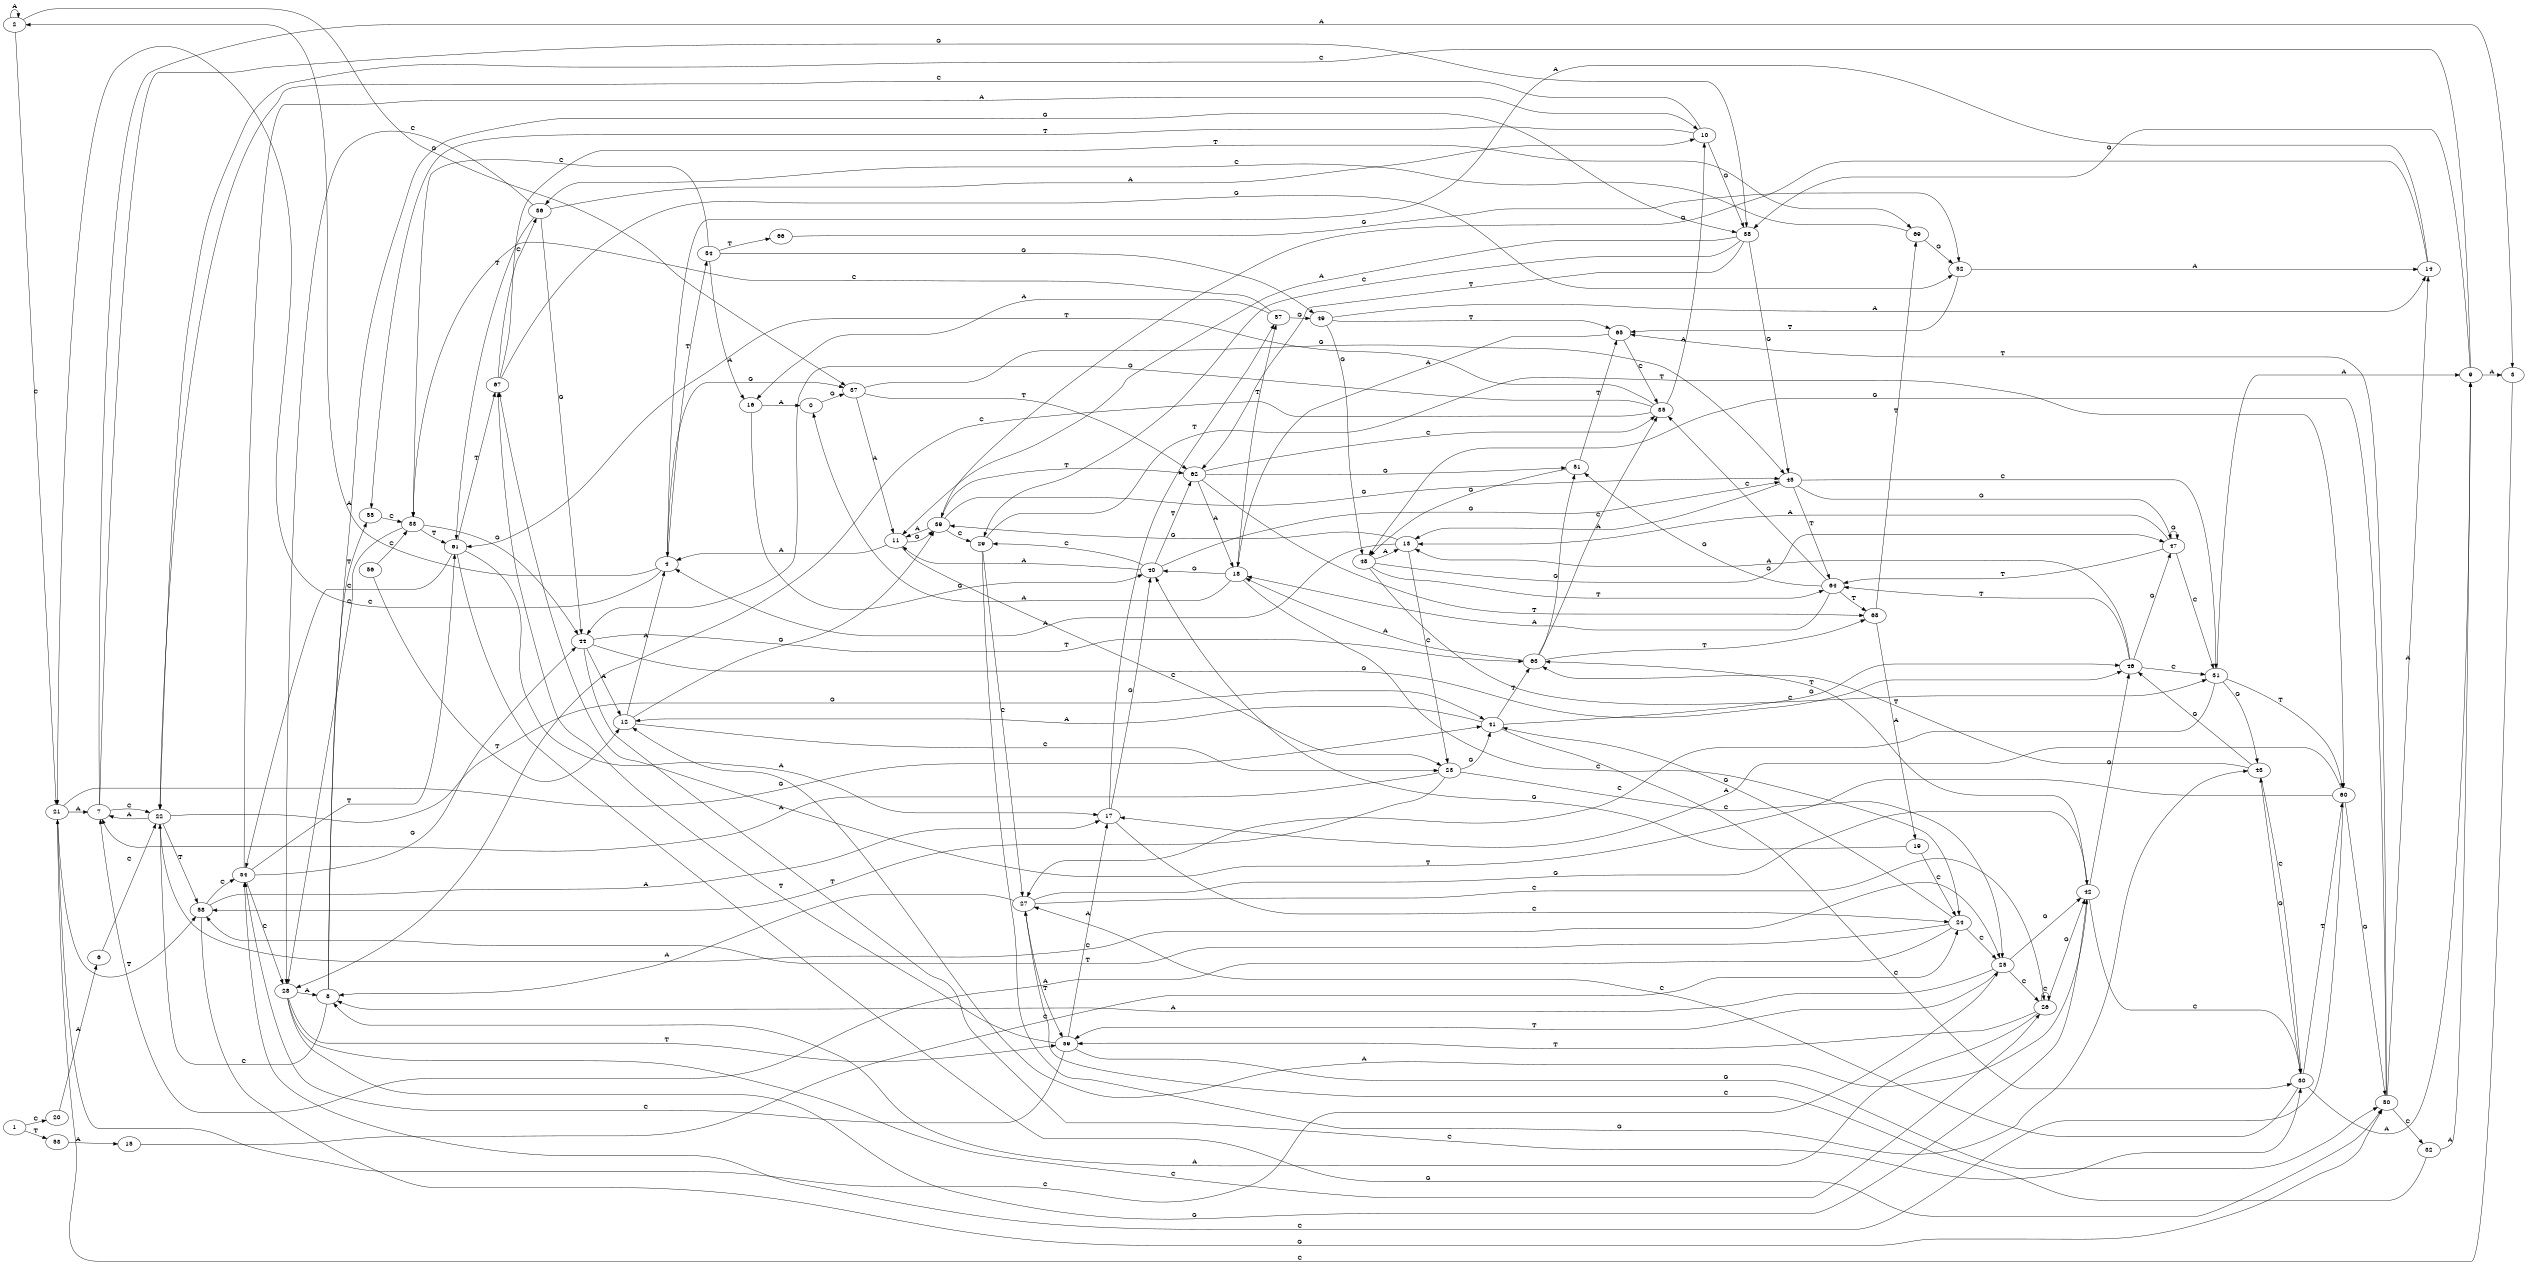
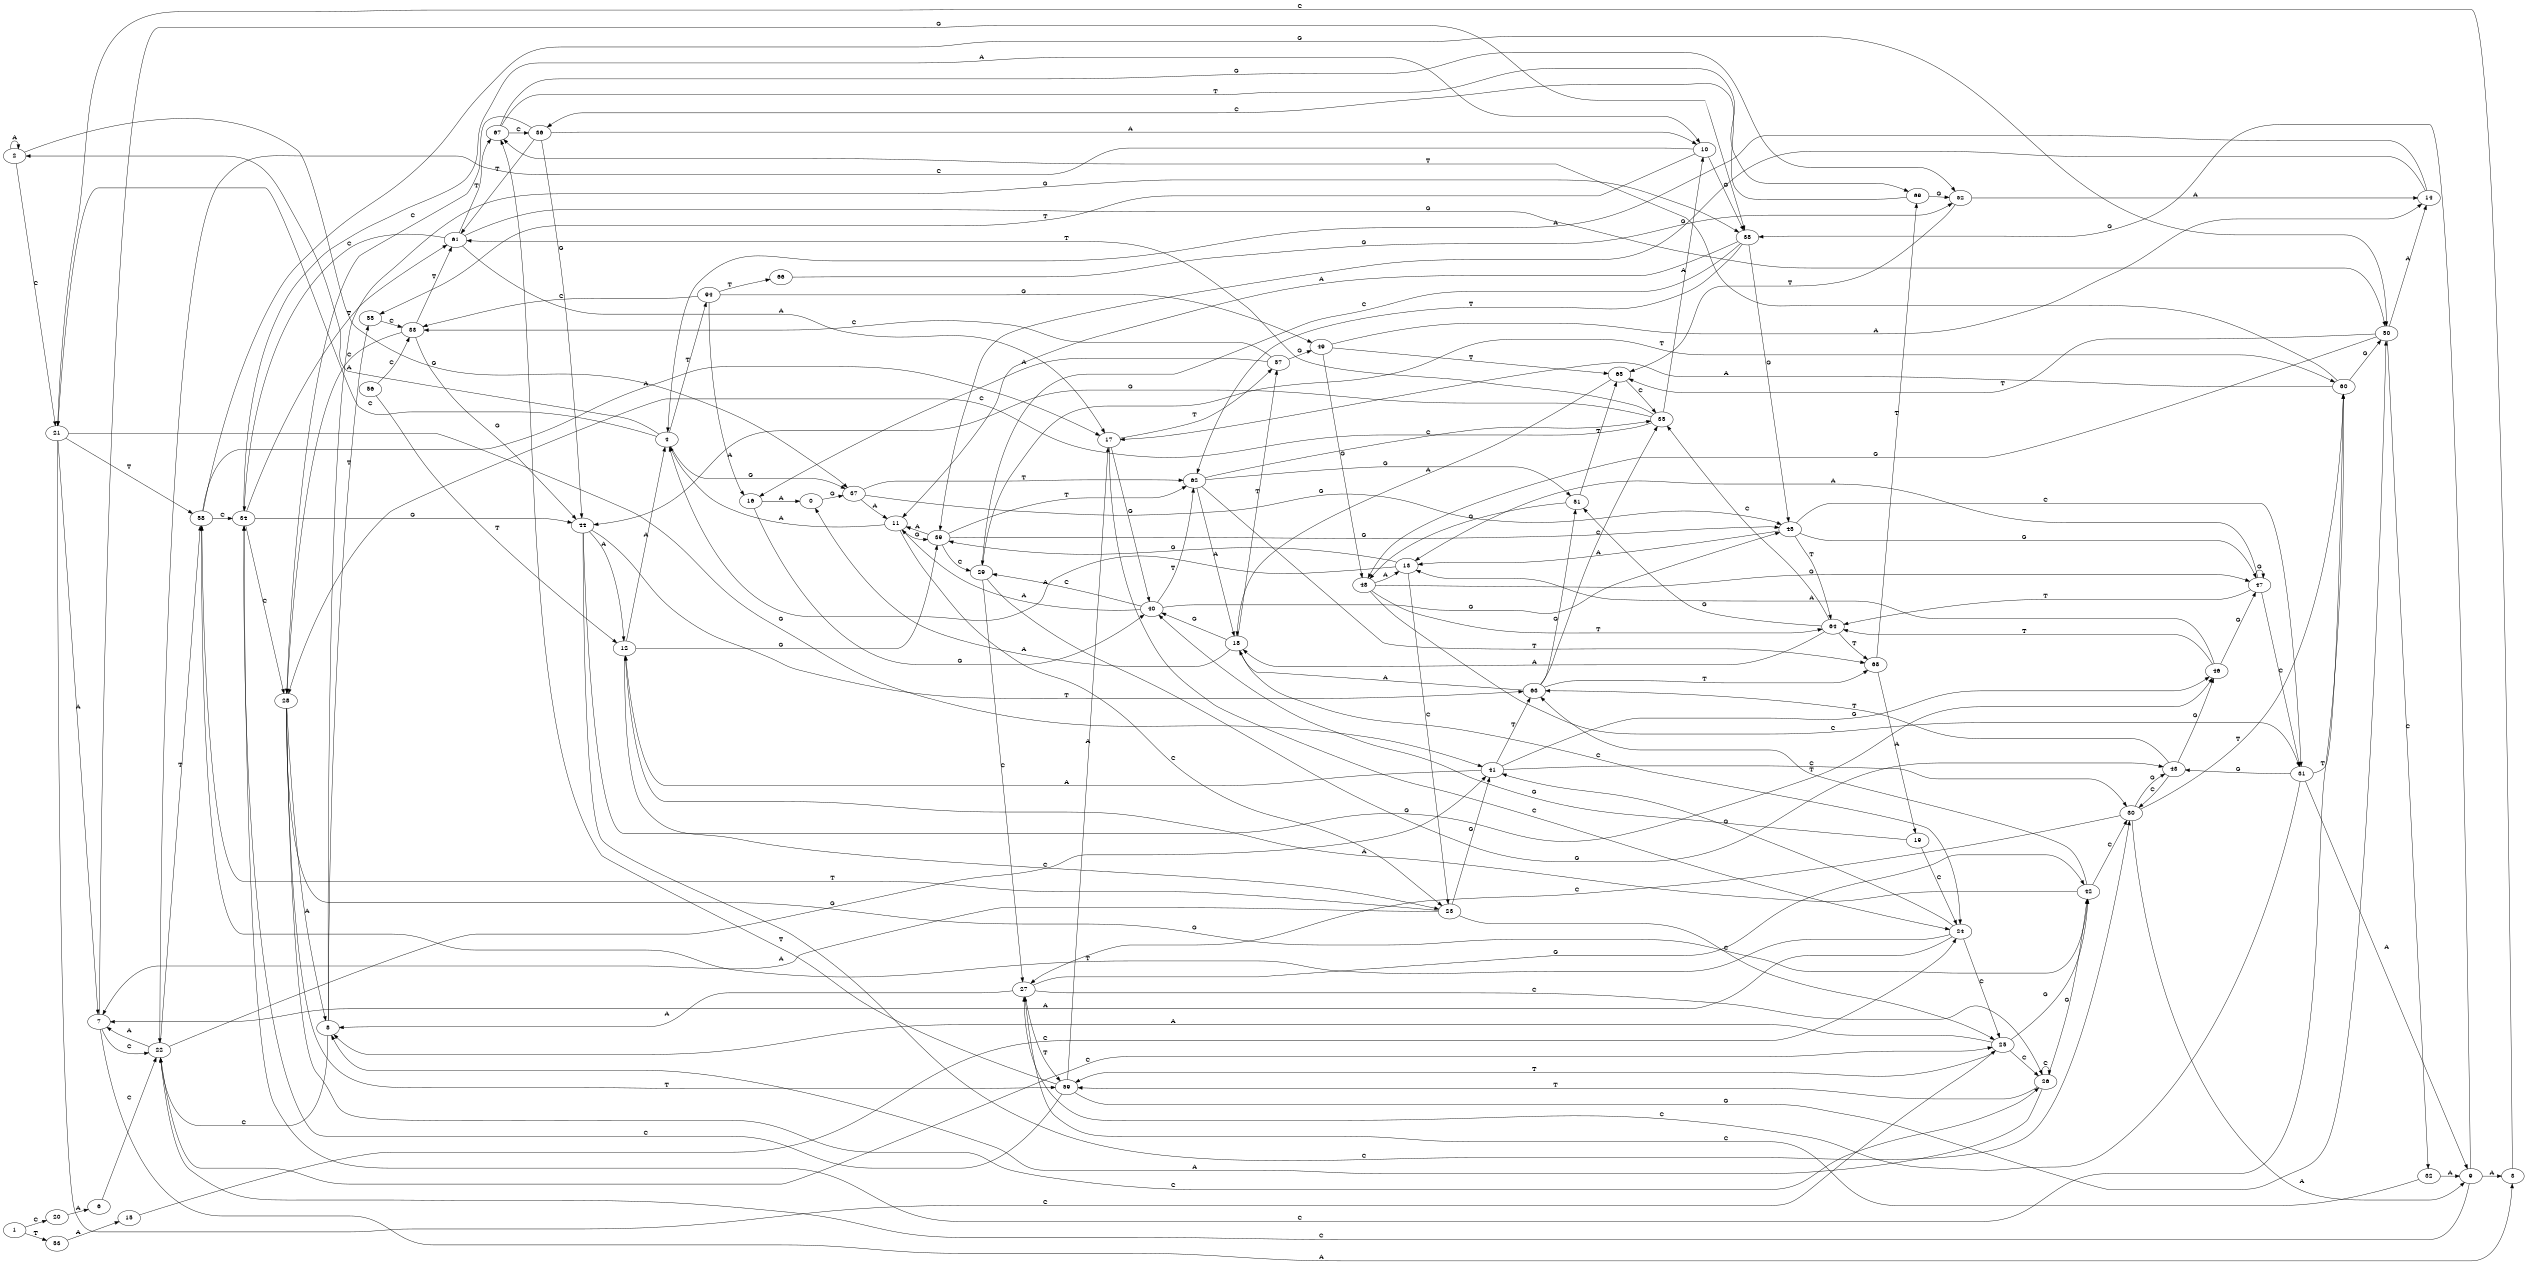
(709, 254) -> (709, 295)
(2171, 671) -> none
(2109, 781) -> none
